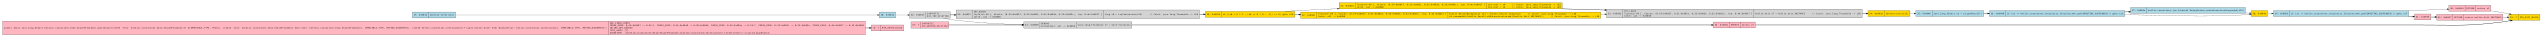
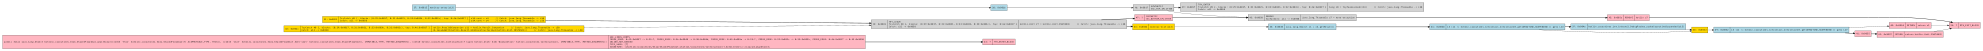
(1250, 14) -> none
(2524, 17) -> (1965, 25)
none -> (1117, 19)
